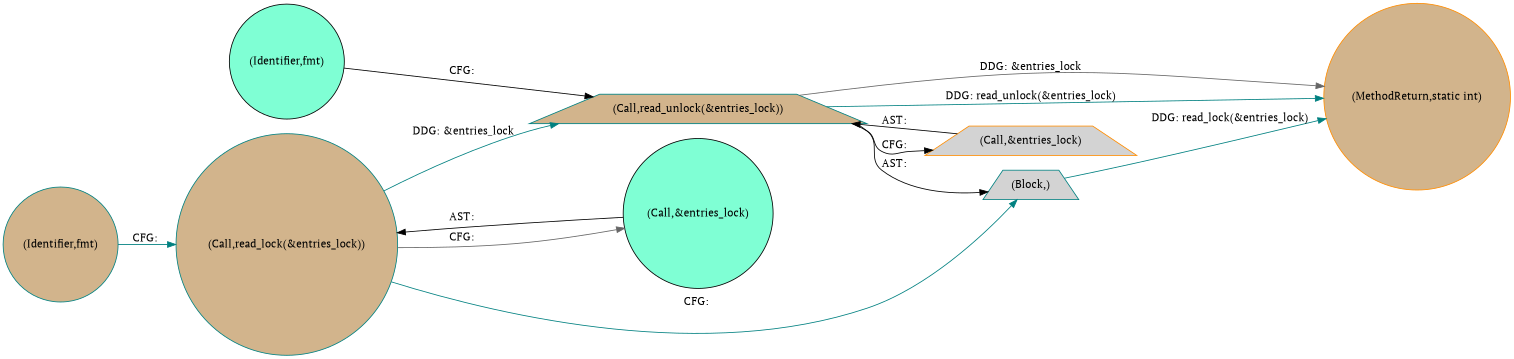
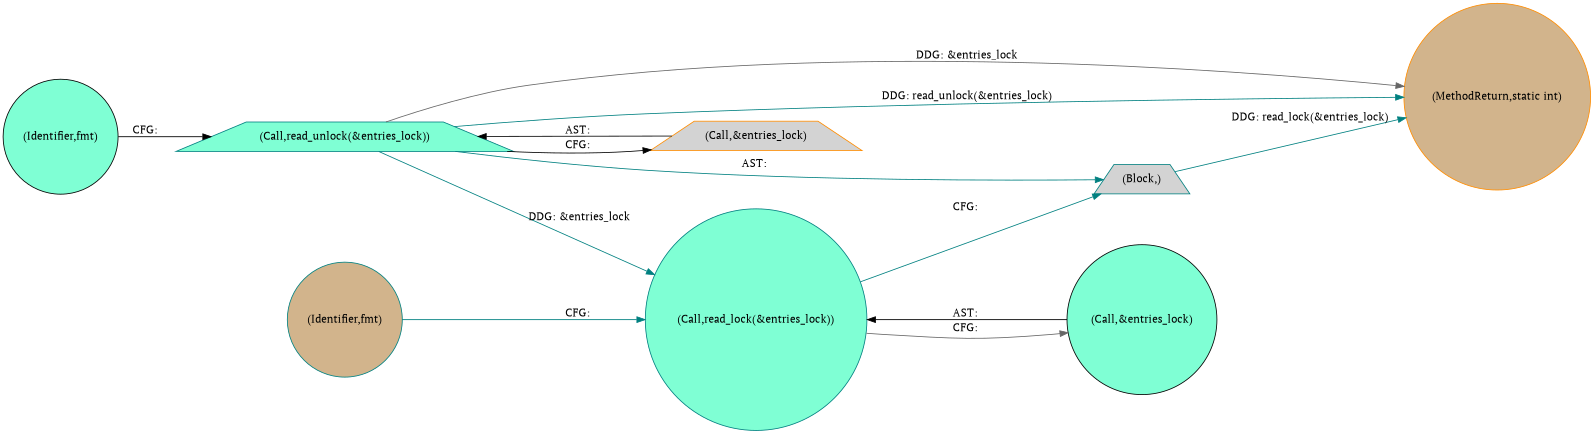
(698, 109) -> (345, 137)
(465, 154) -> (513, 211)
(902, 182) -> (775, 176)
(287, 245) -> (756, 320)
